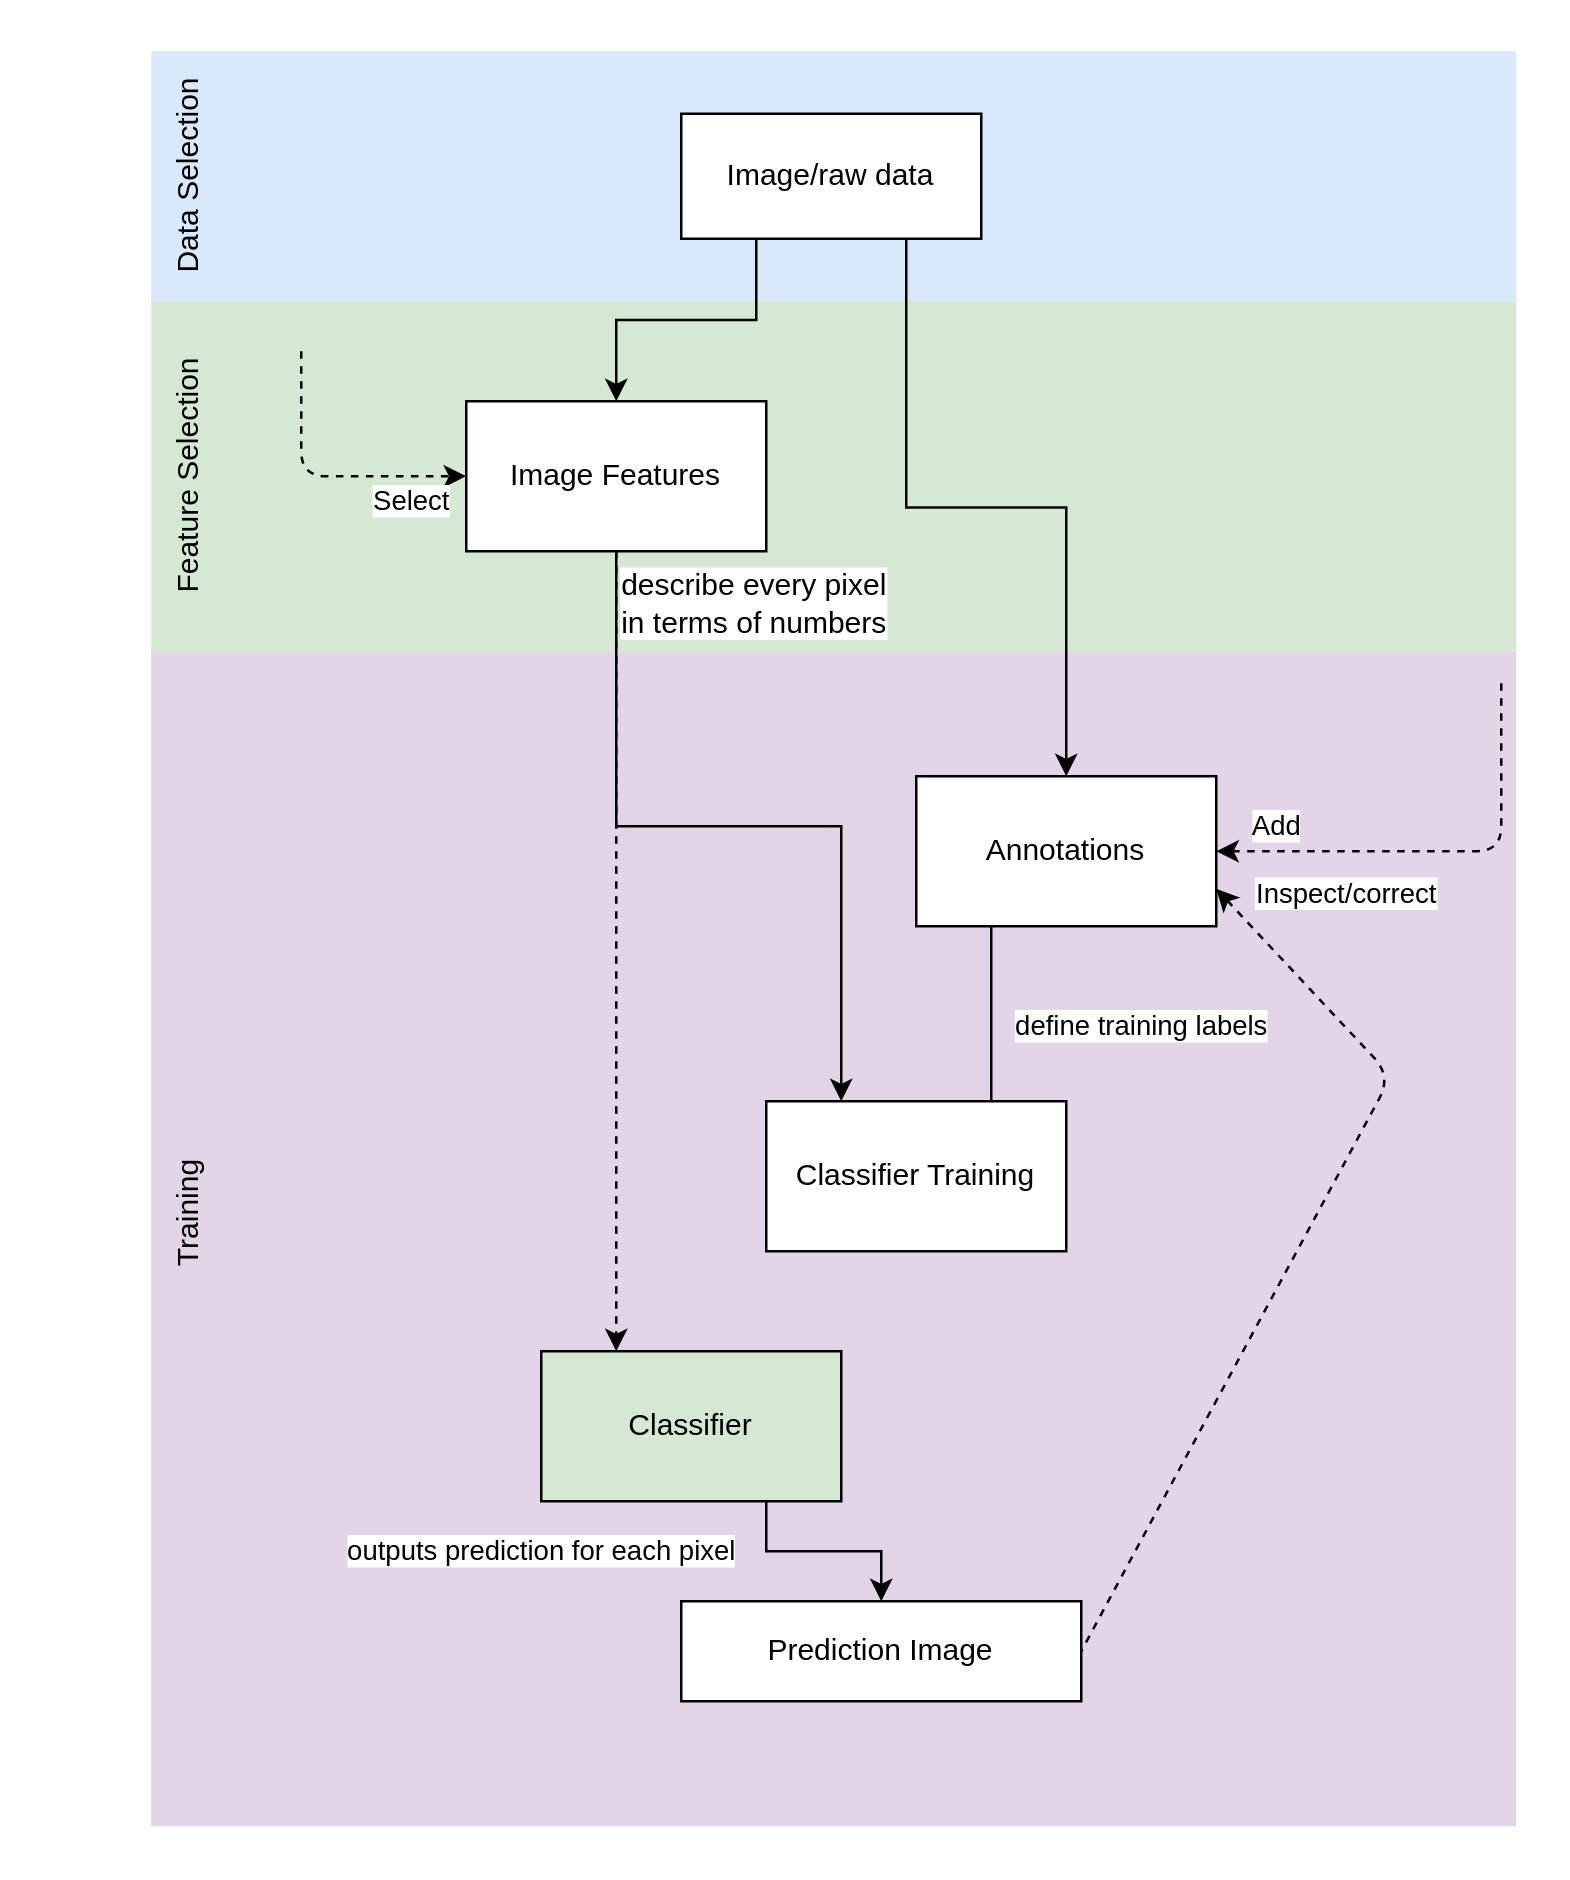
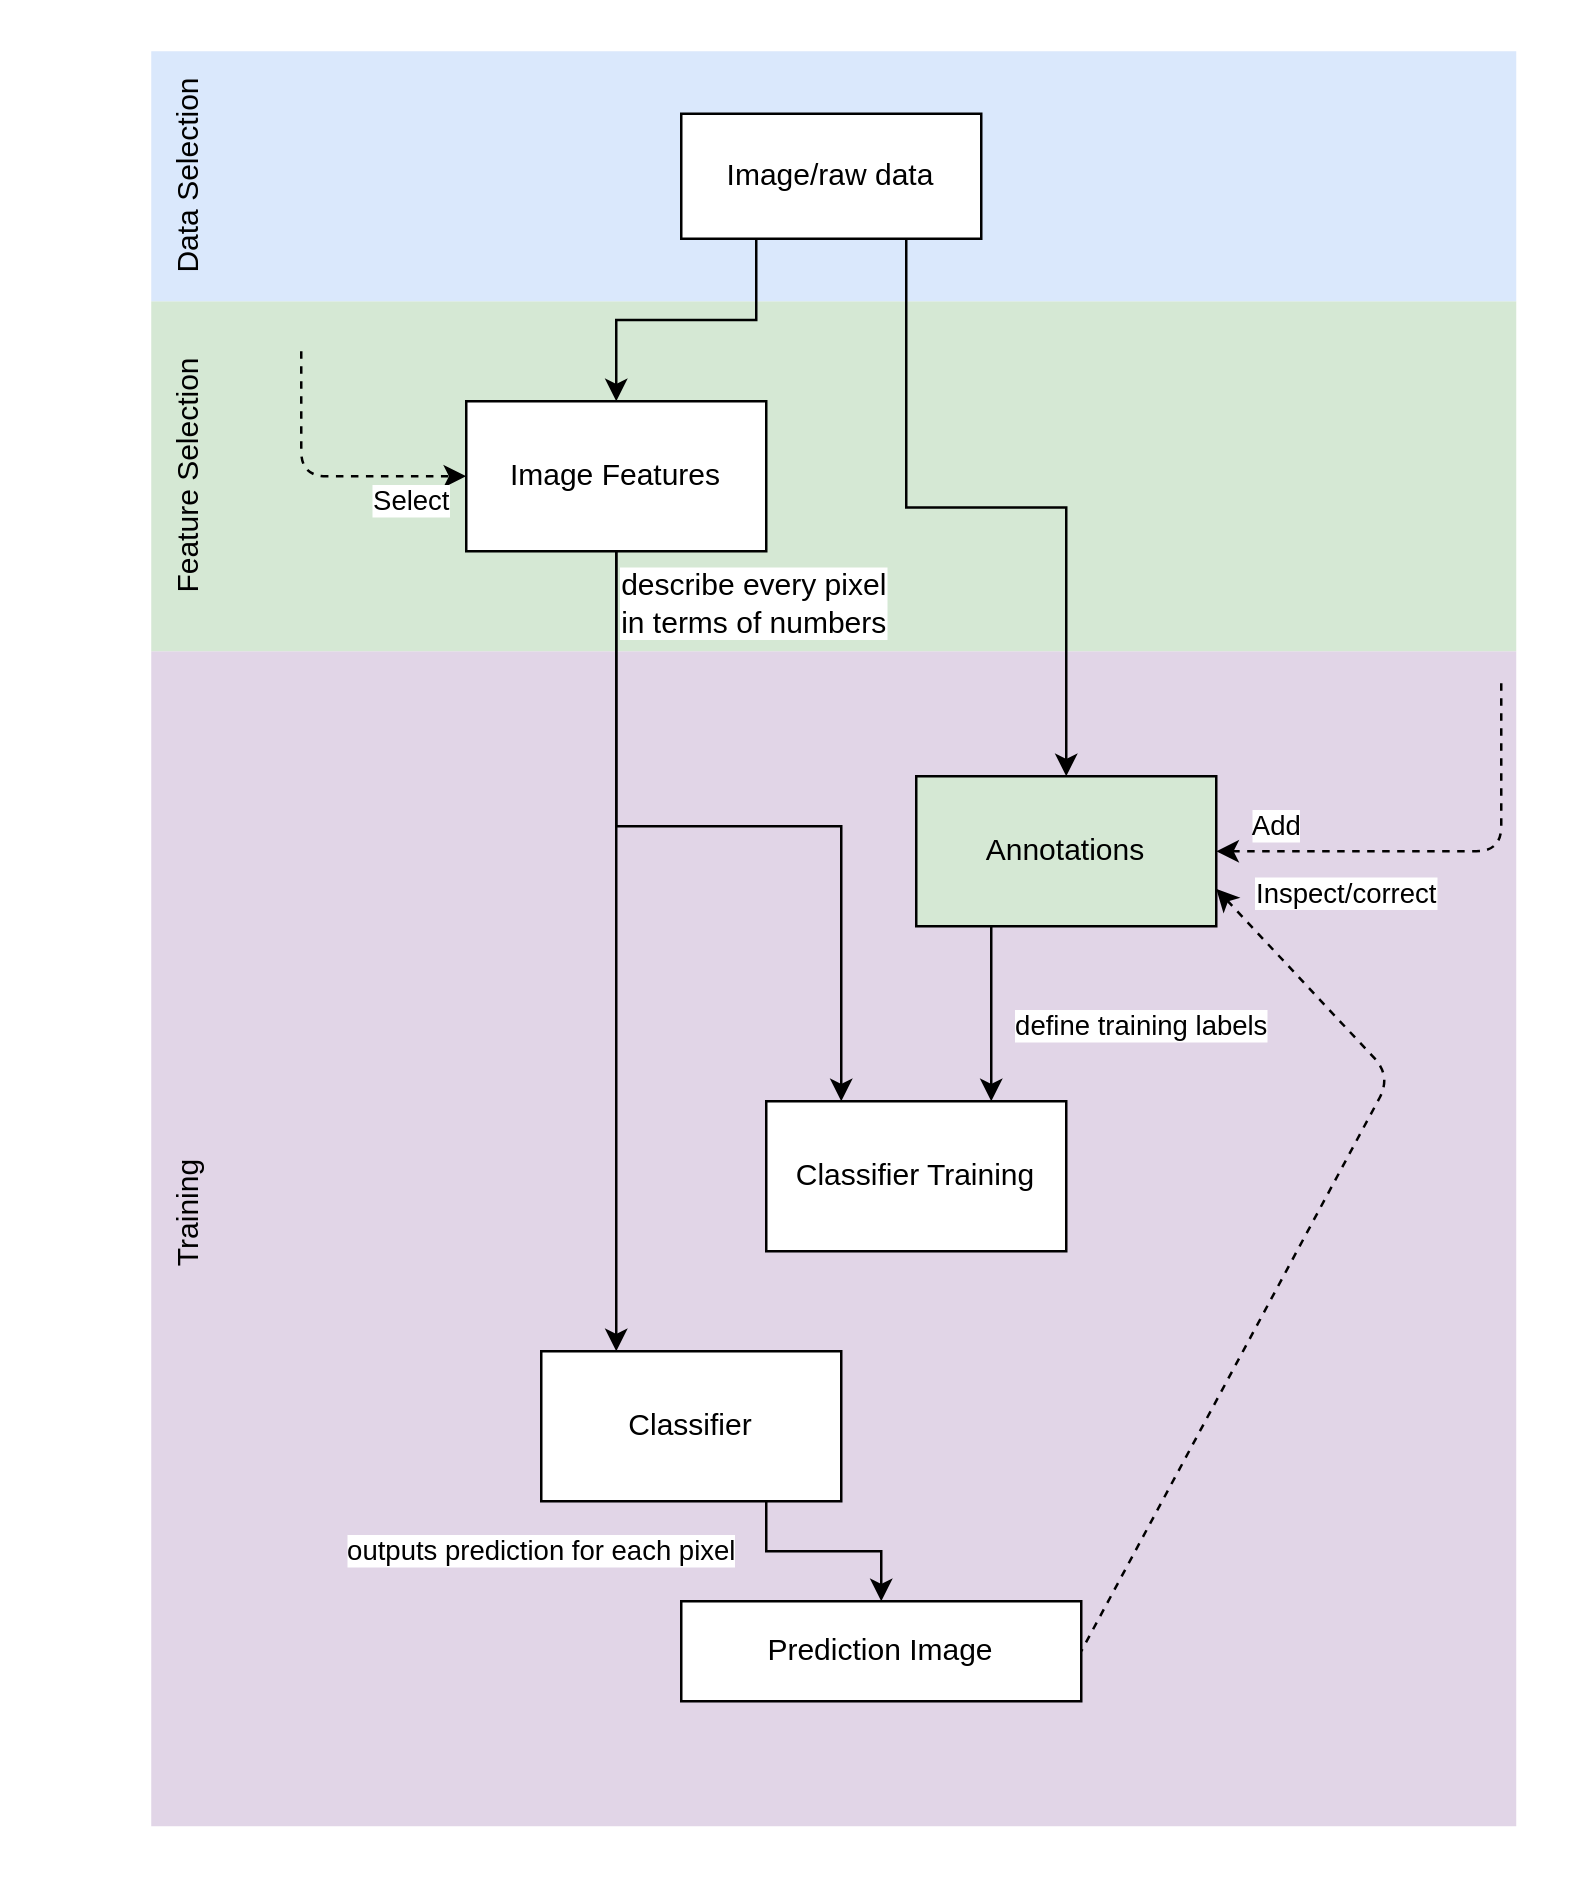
(1066, 851) -> (1066, 851)
(616, 1082) -> (616, 1082)
(991, 1090) -> (991, 1083)
(691, 1426) -> (691, 1426)
